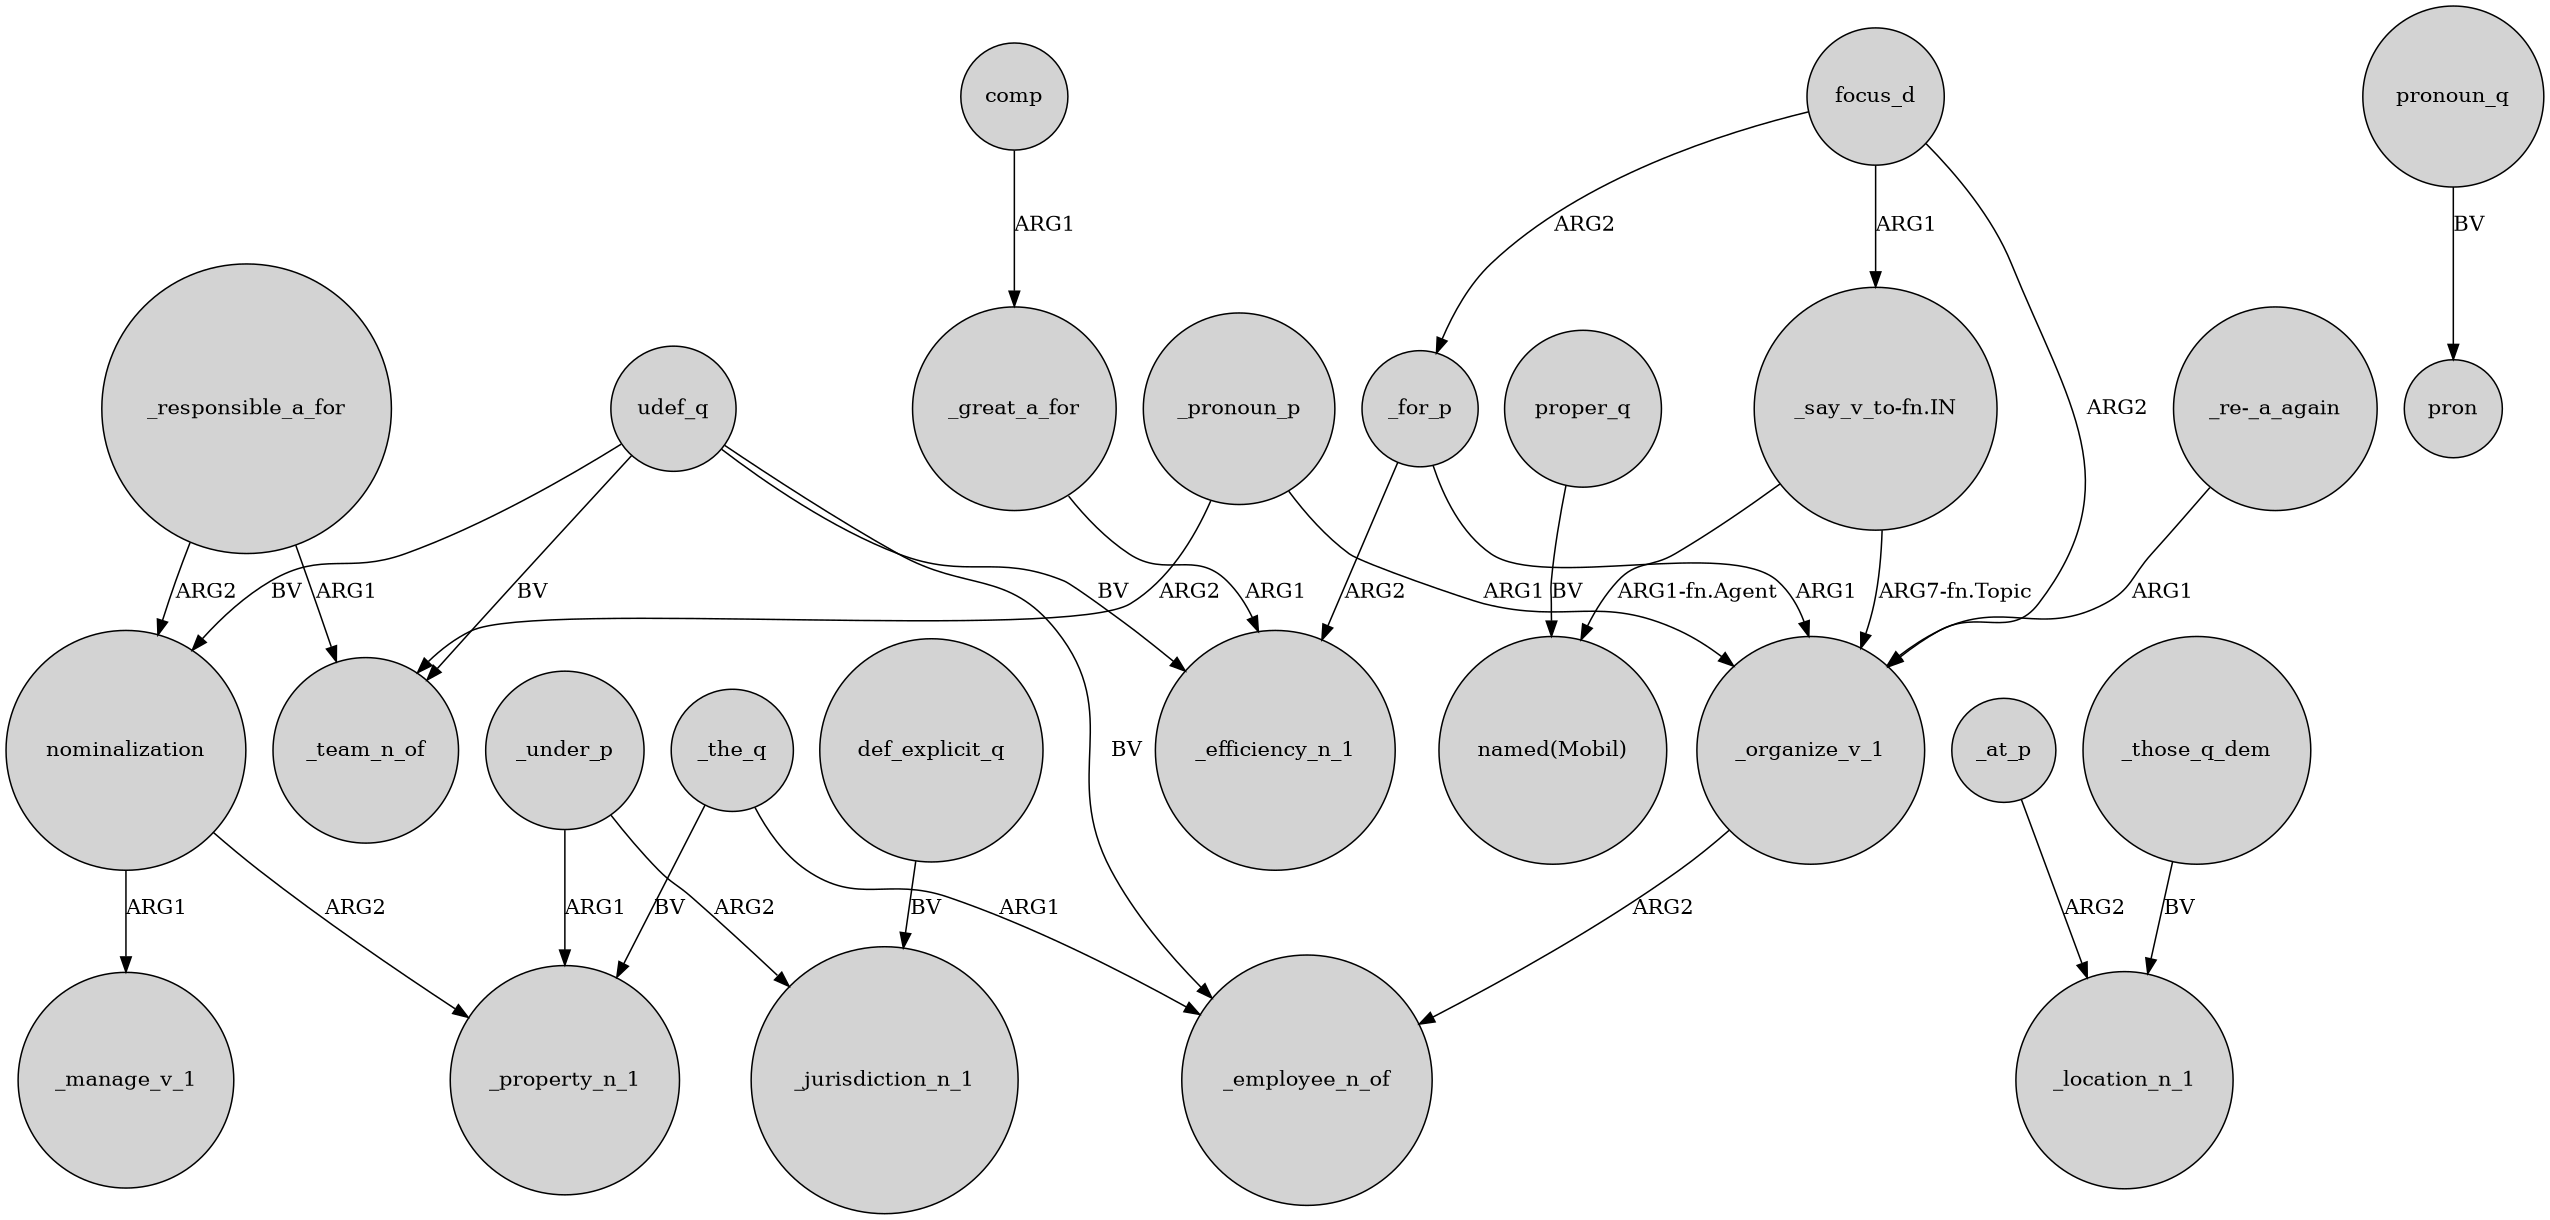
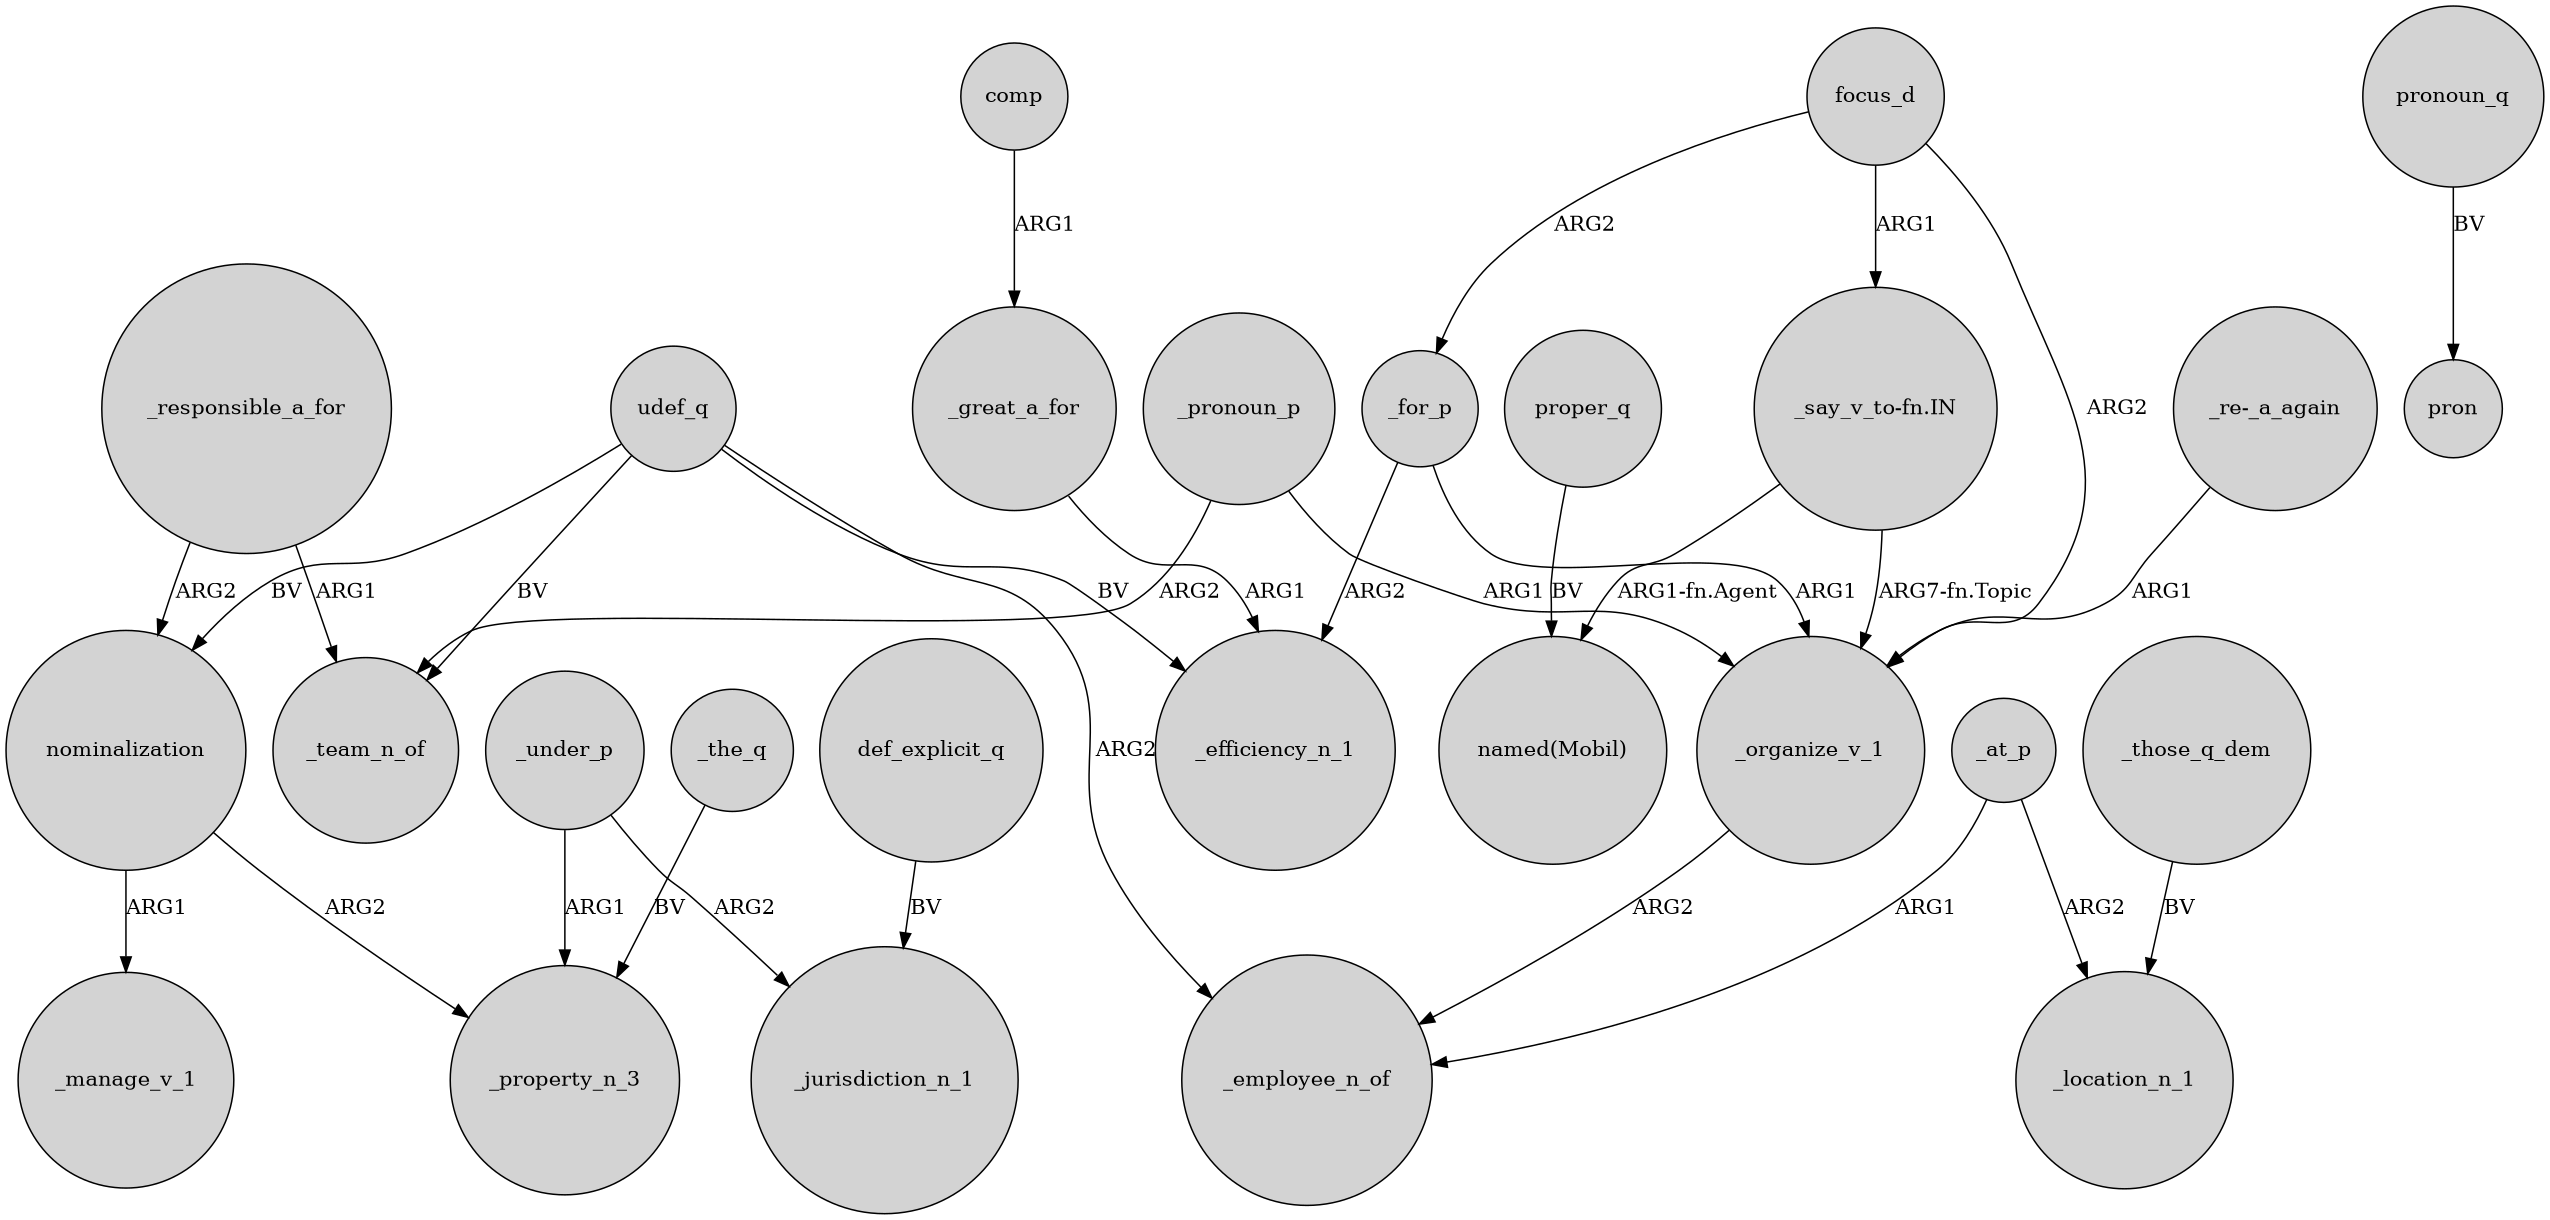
(1127, 750) -> (1127, 750)
(964, 903) -> (1745, 981)
(565, 1080) -> (565, 1080)
